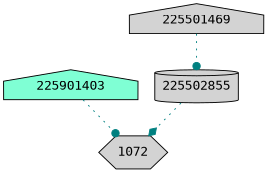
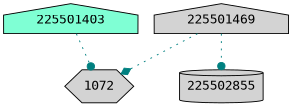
(71, 86) -> (71, 20)
(169, 115) -> (164, 51)
